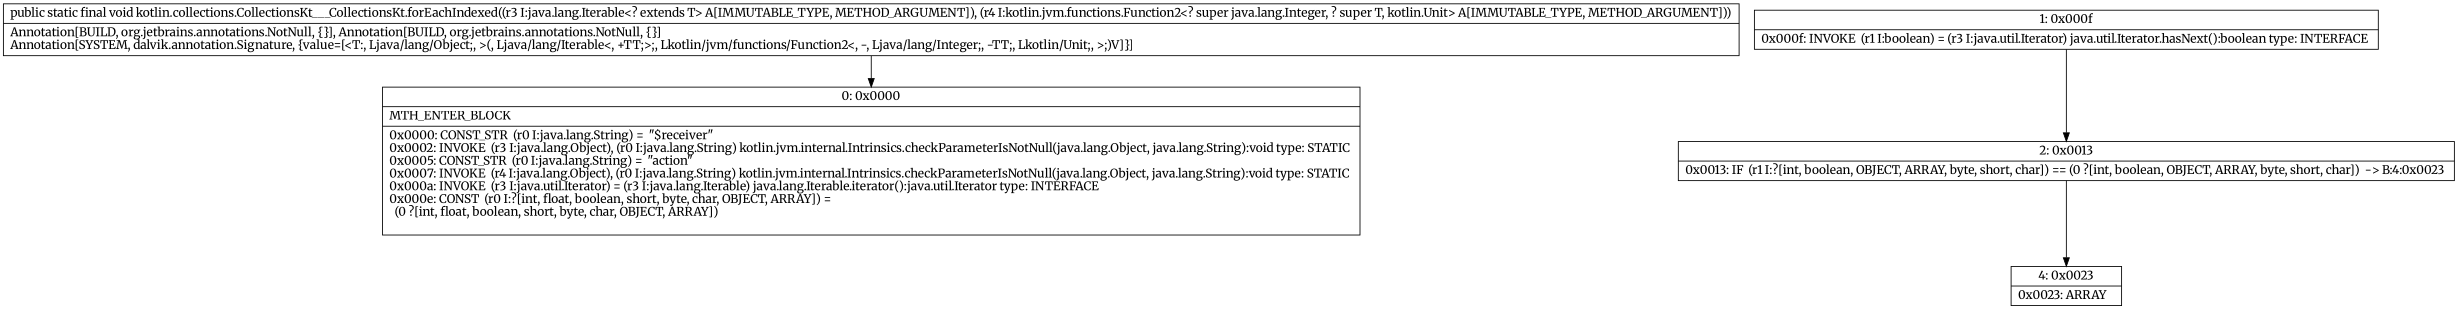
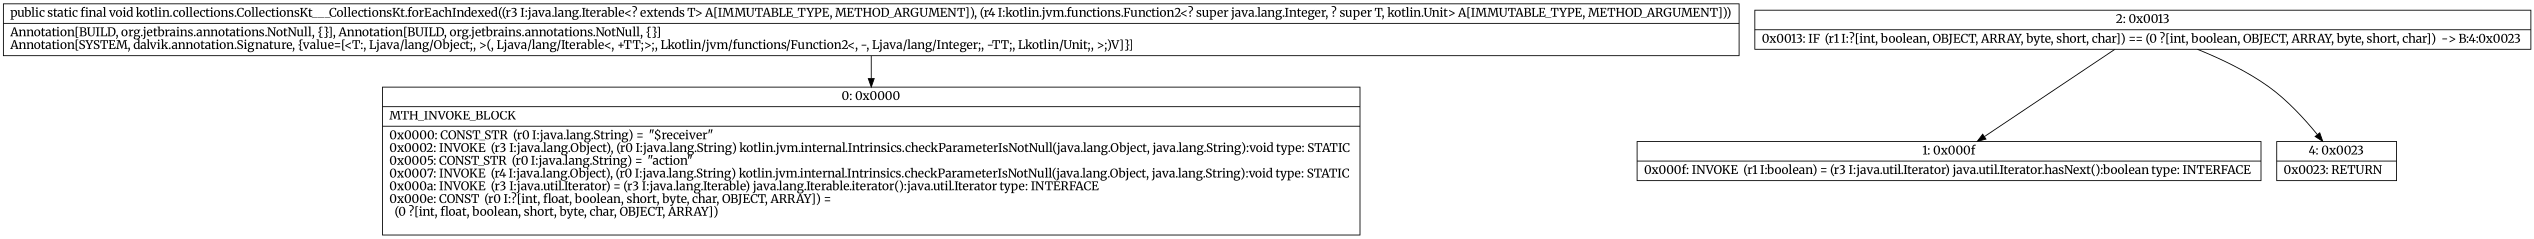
(2066, 91) -> (2050, 93)
(450, 116) -> (453, 116)
(2066, 295) -> (2337, 170)
